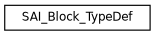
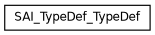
(77, 18) -> (77, 18)
